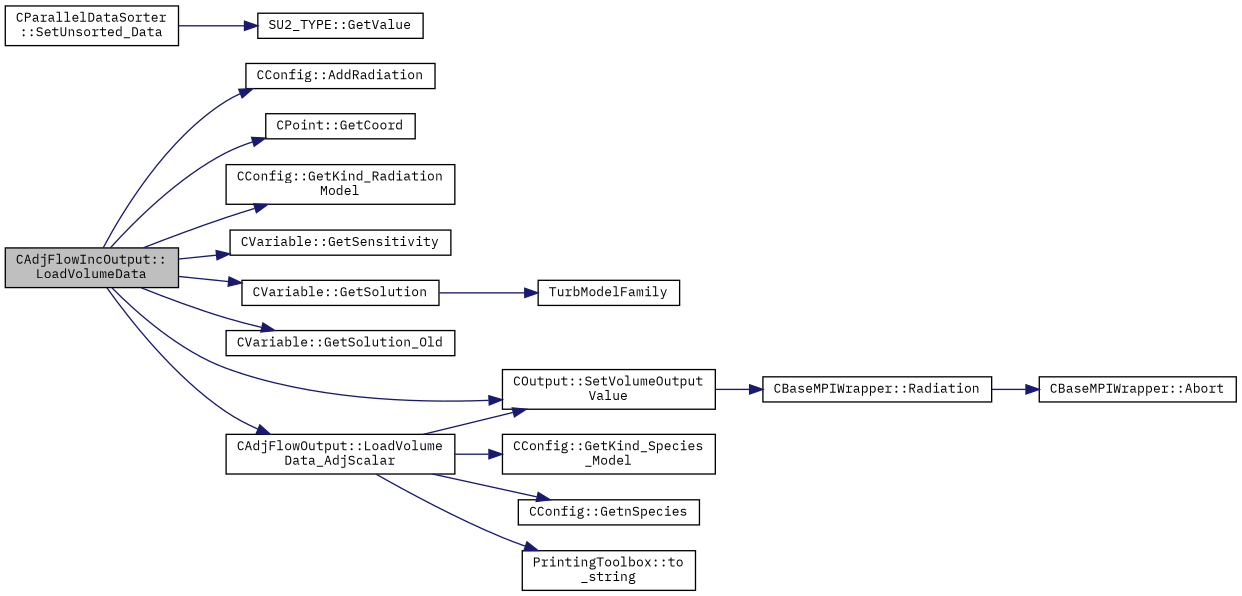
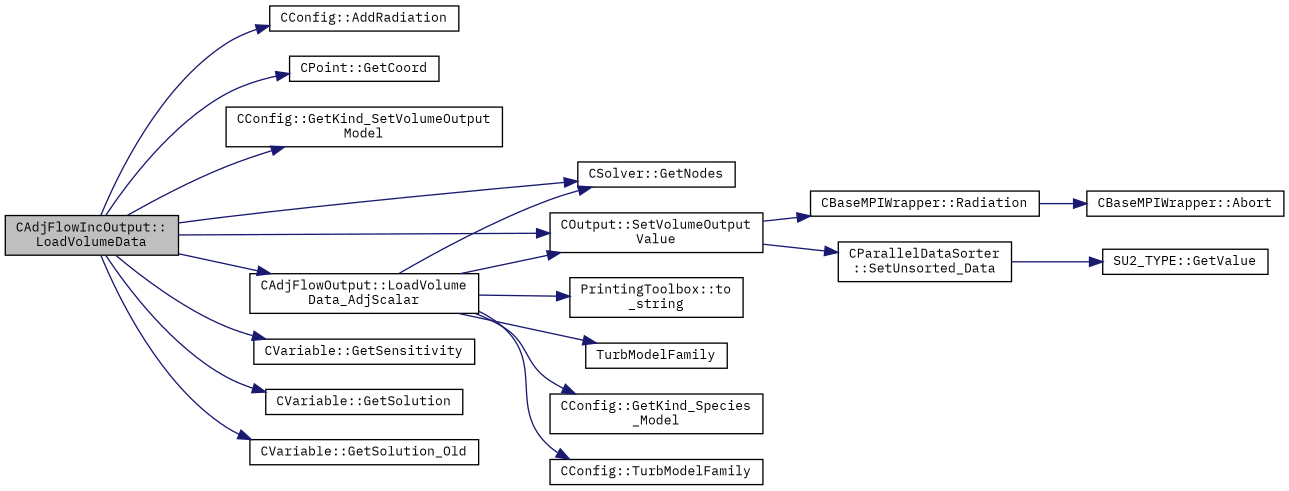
none -> (656, 175)
(340, 184) -> (364, 127)
none -> (794, 248)
(482, 293) -> (521, 327)
(609, 512) -> (656, 472)
